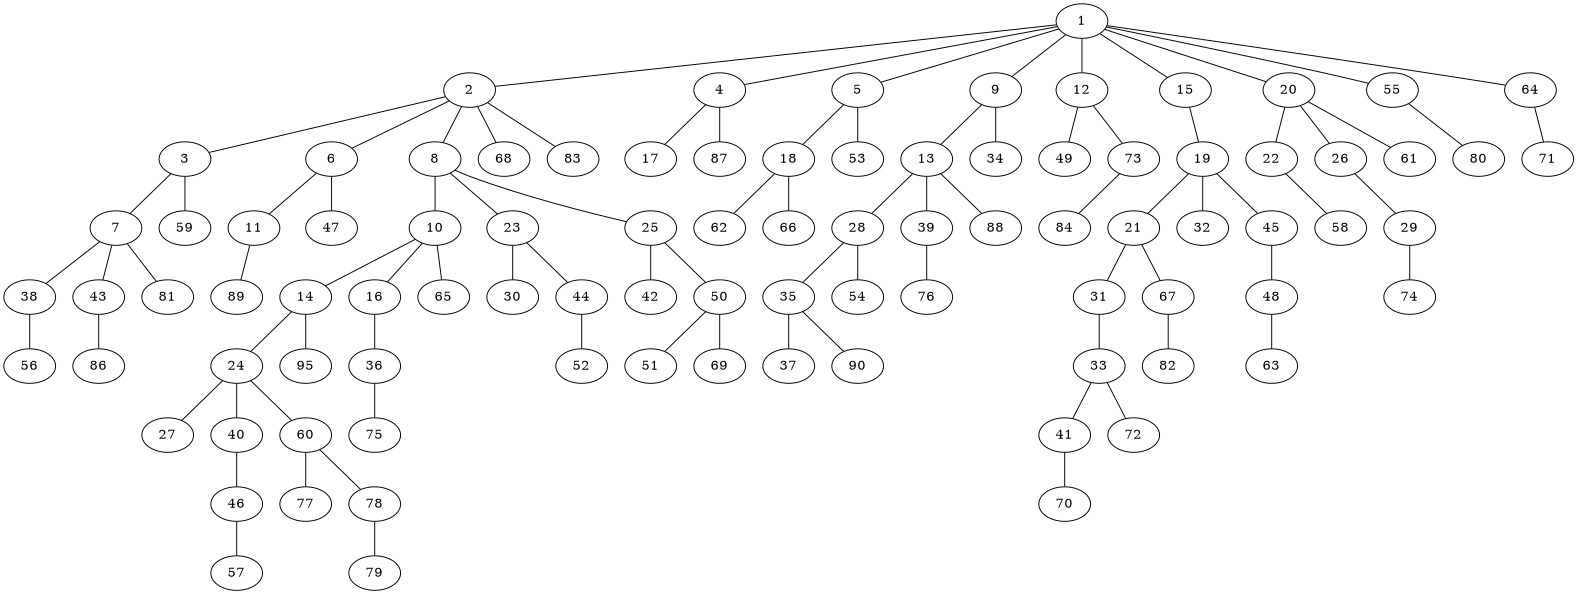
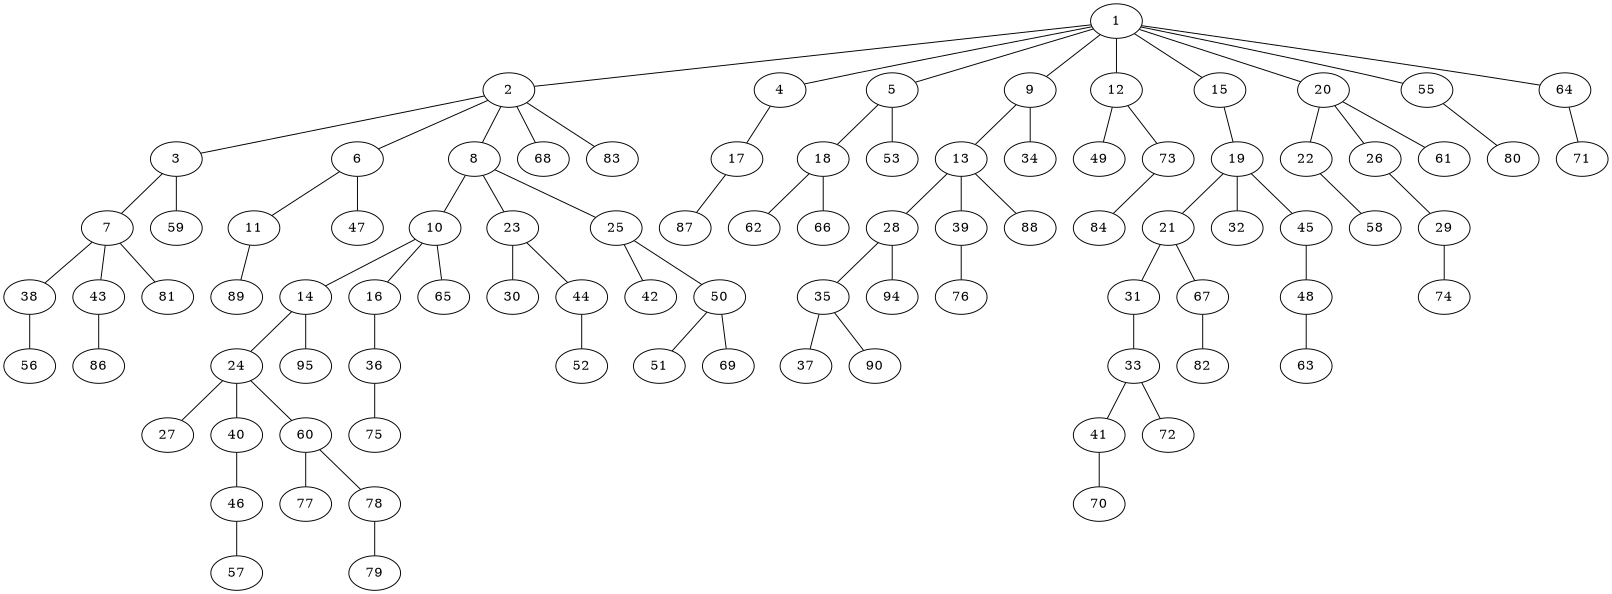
(720, 125) -> (711, 194)
(858, 297) -> (892, 297)
